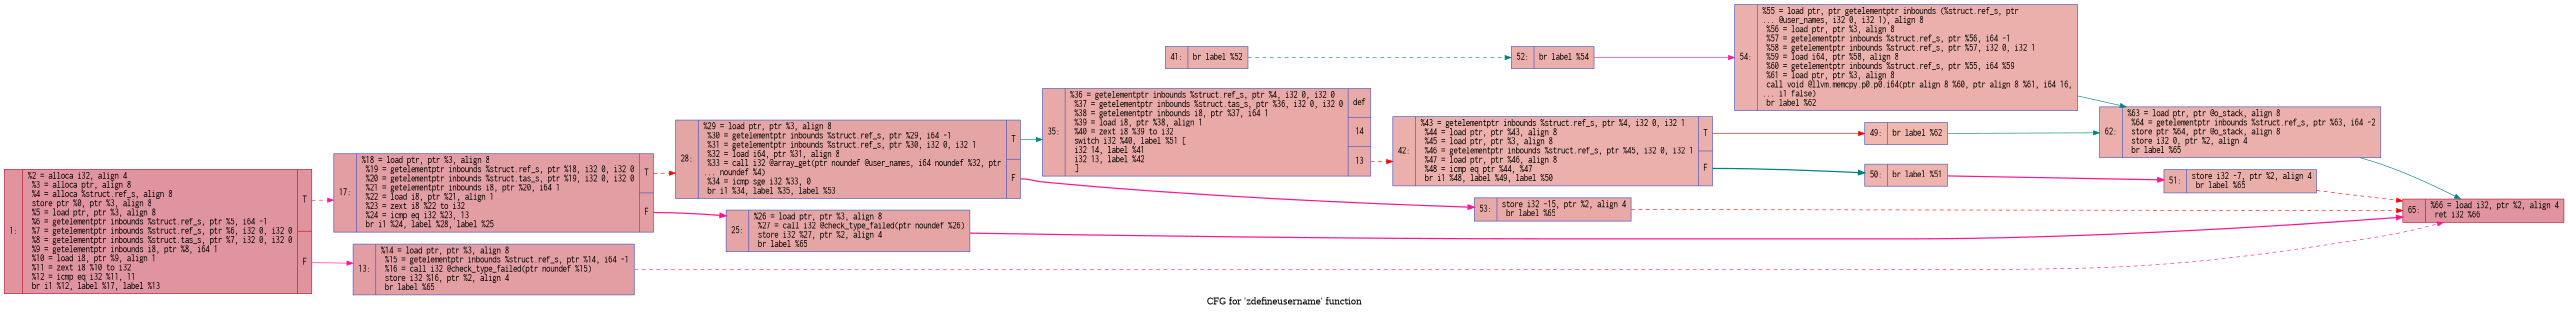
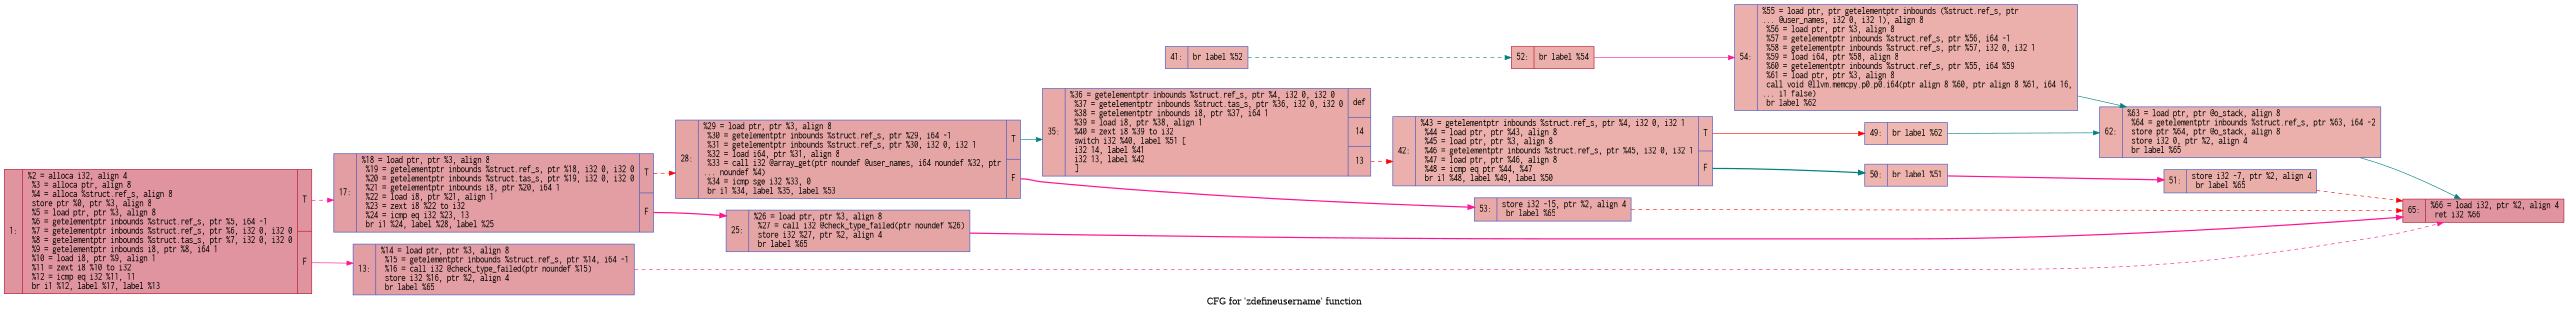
(1553, 58) -> (1553, 58)
